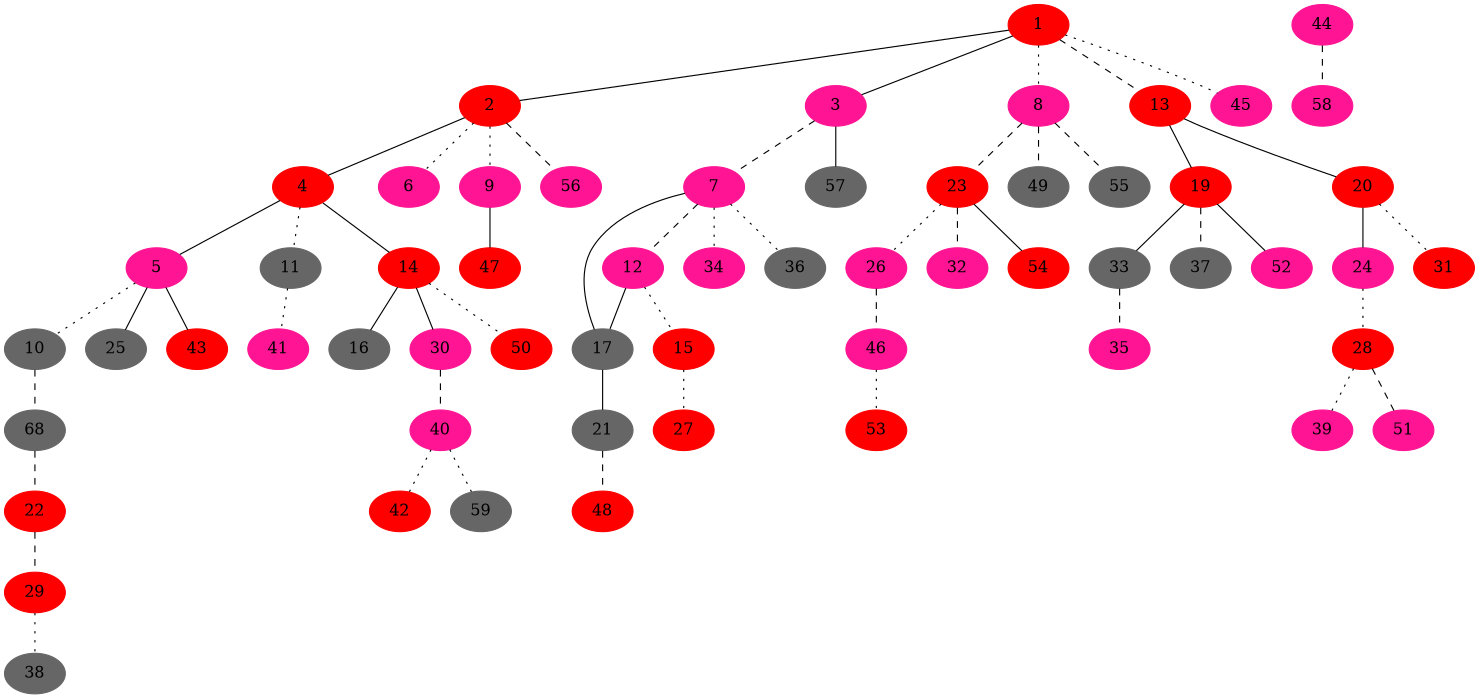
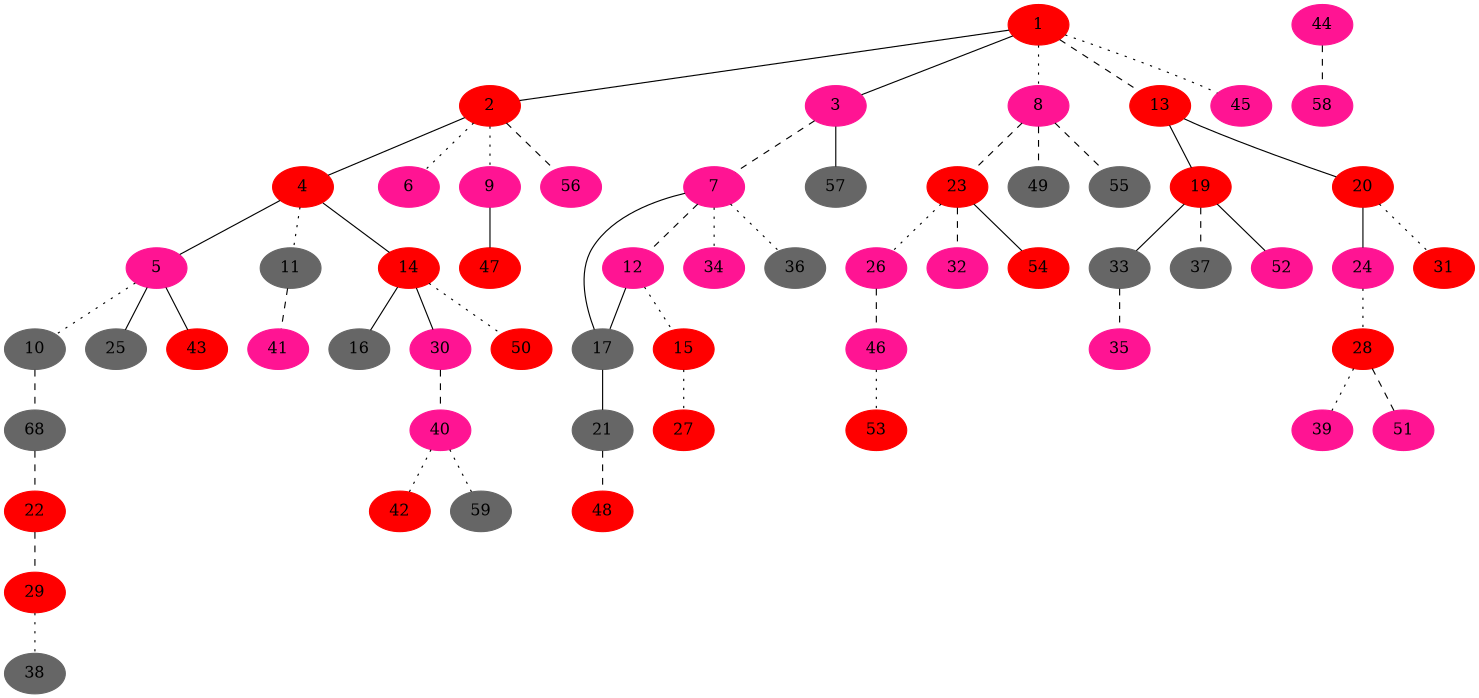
(284, 308) -> (284, 308)
